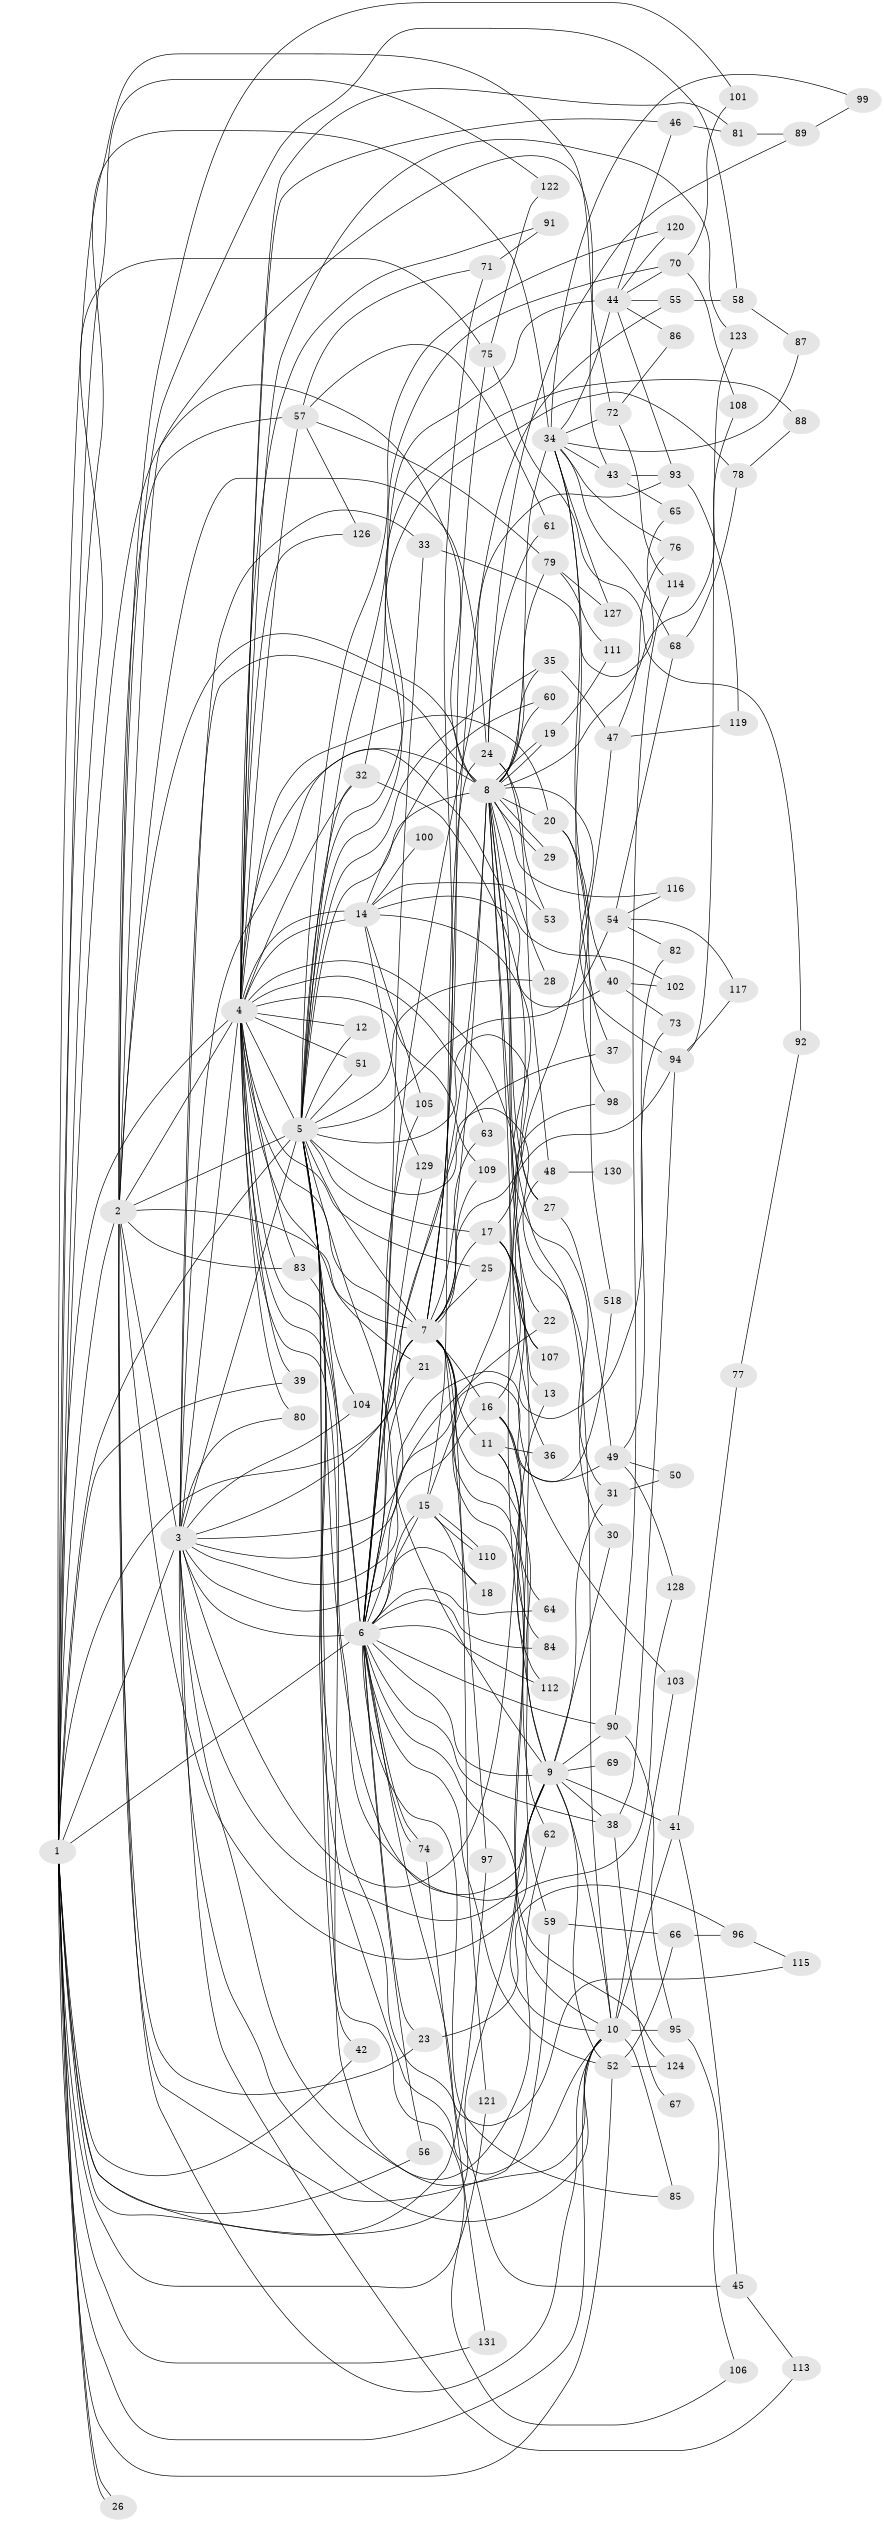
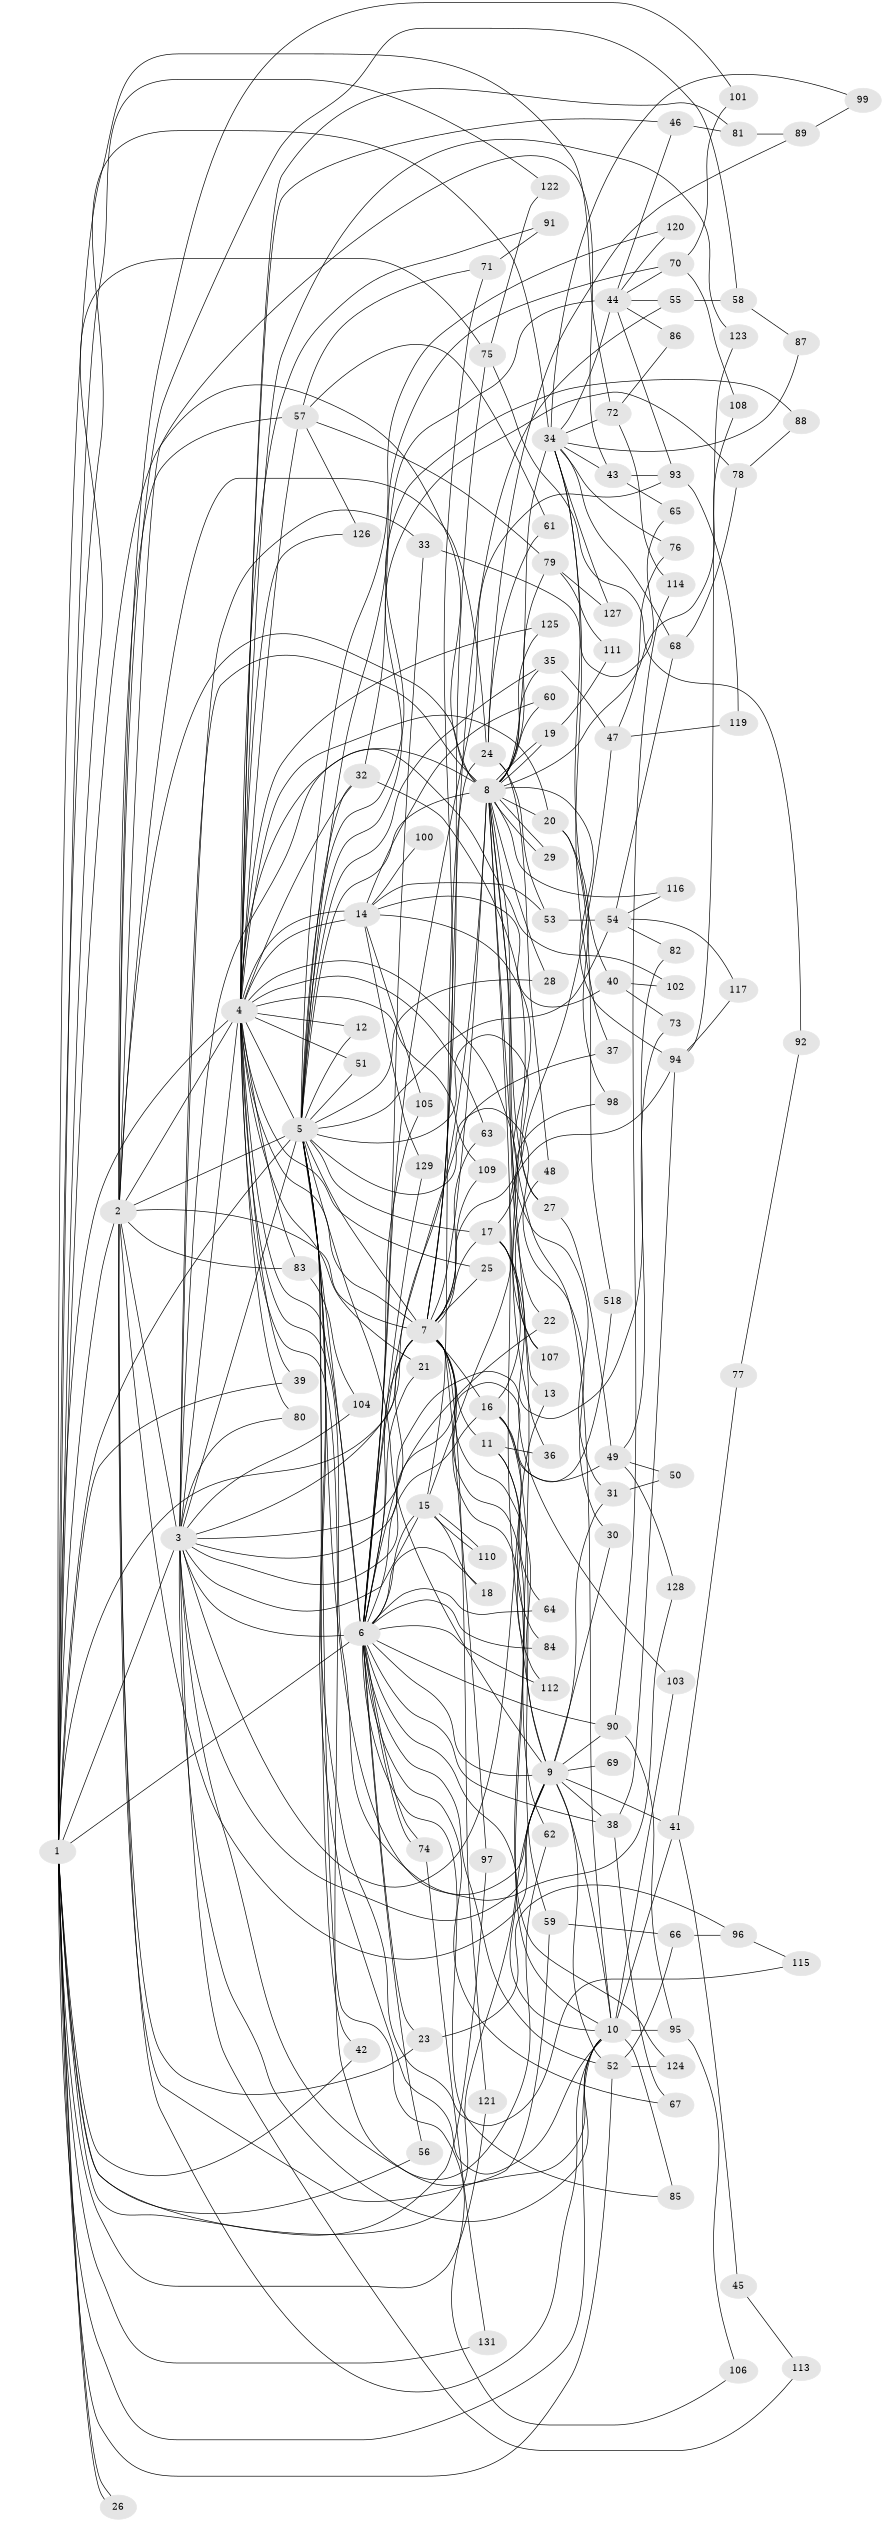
none -> (550, 625)
none -> (577, 920)
(613, 1172) -> none
(435, 1982) -> (461, 1873)
